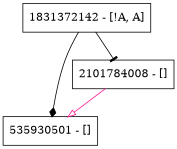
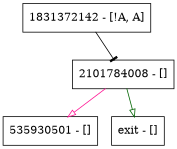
(62, 69) -> none
none -> (138, 131)
